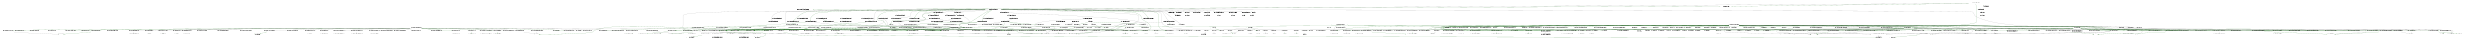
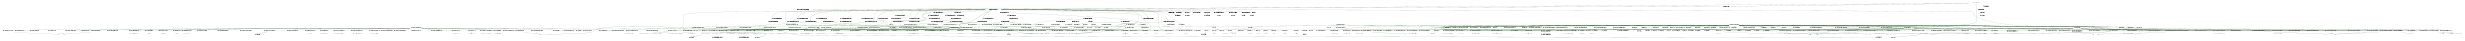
none -> (2424, 31)
